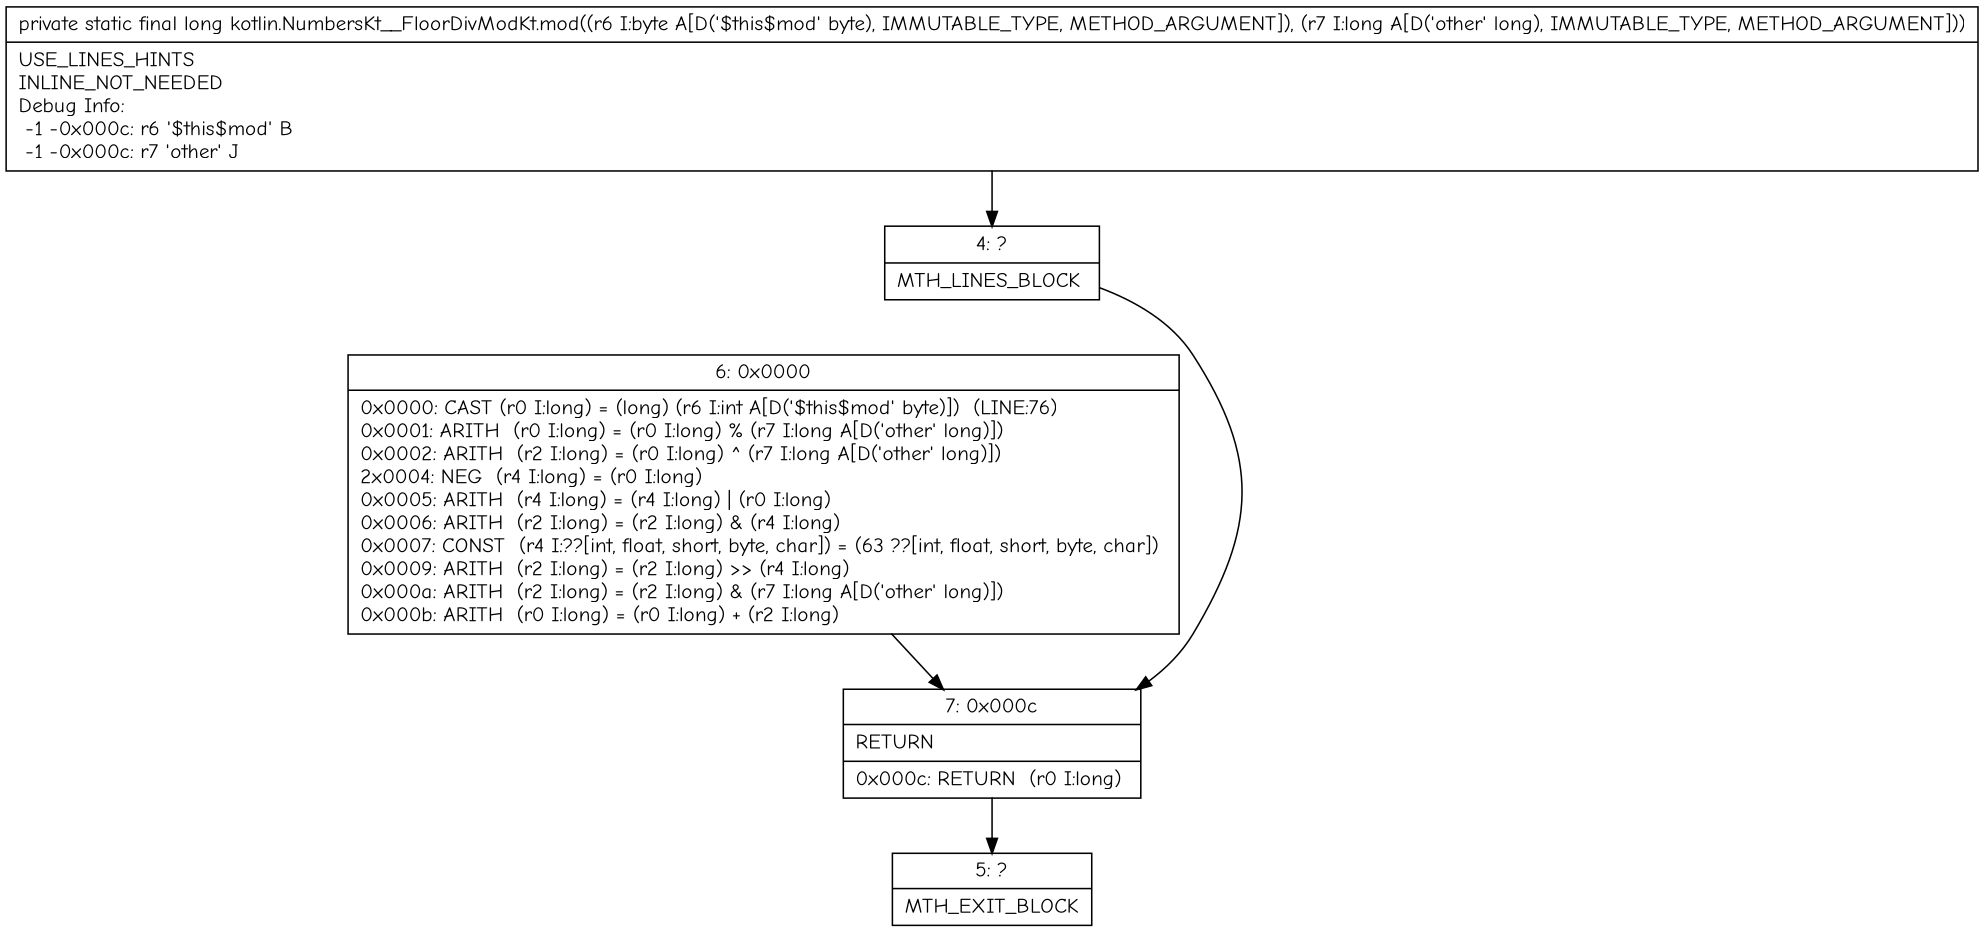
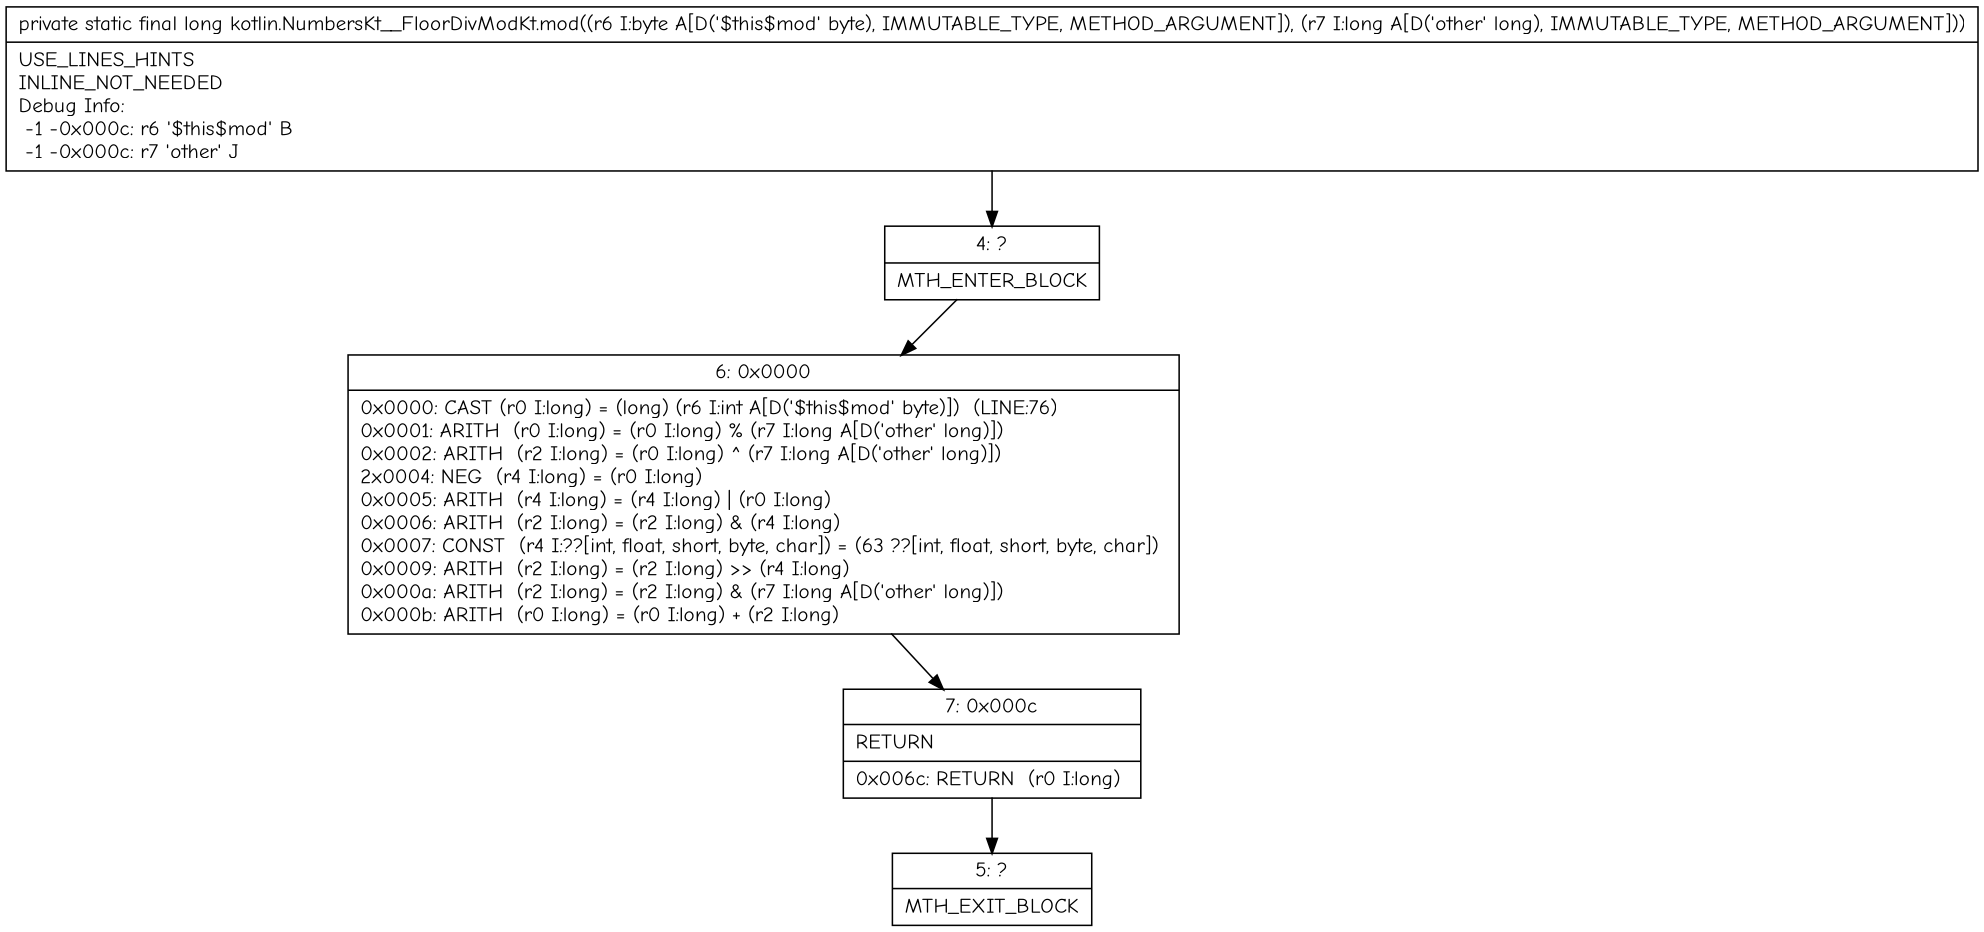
(989, 281) -> (992, 281)
(1240, 468) -> (935, 322)
(992, 779) -> (992, 779)
